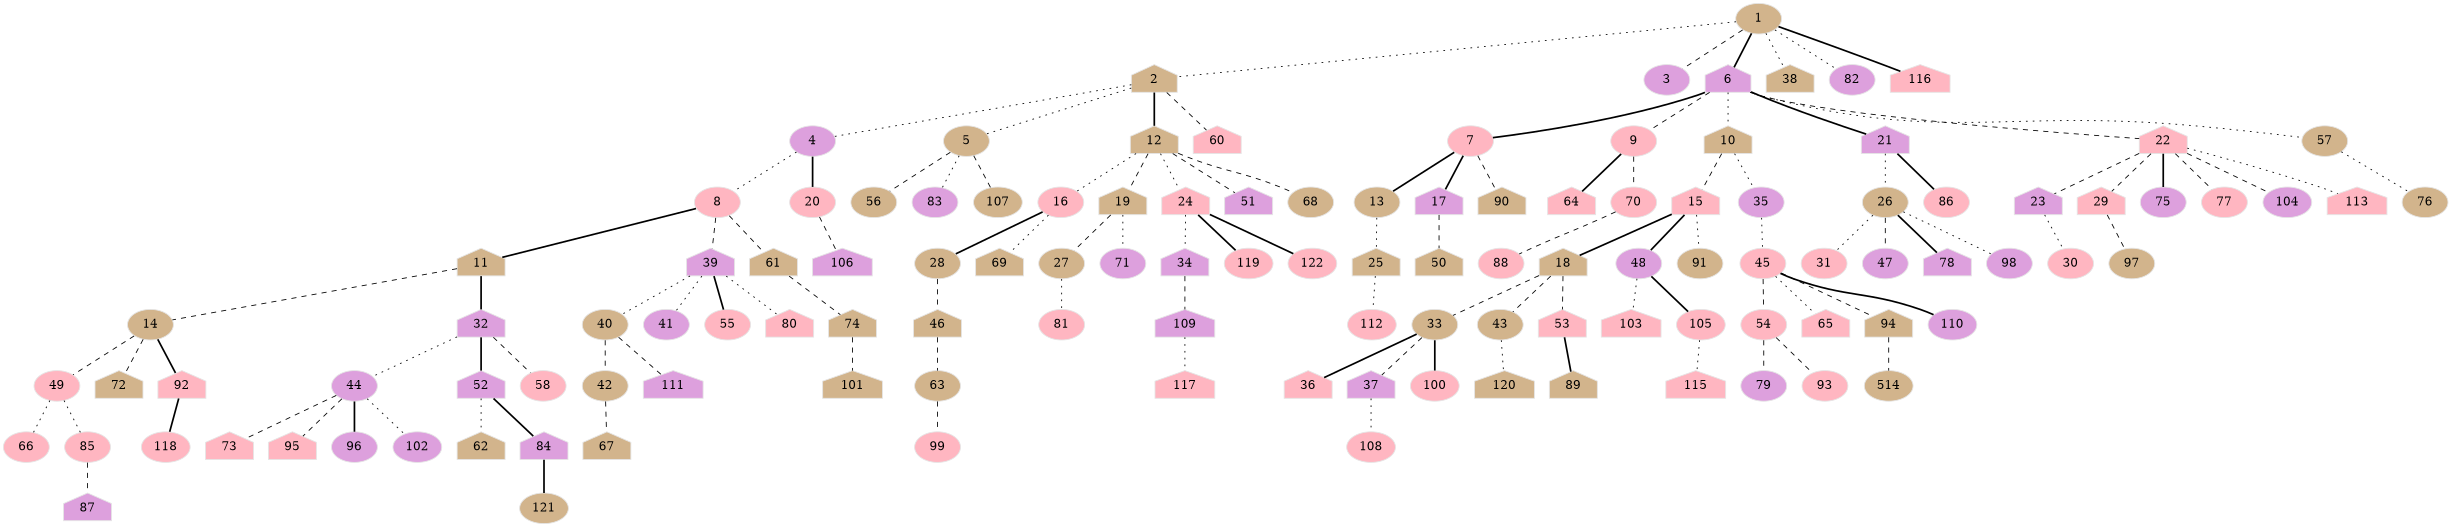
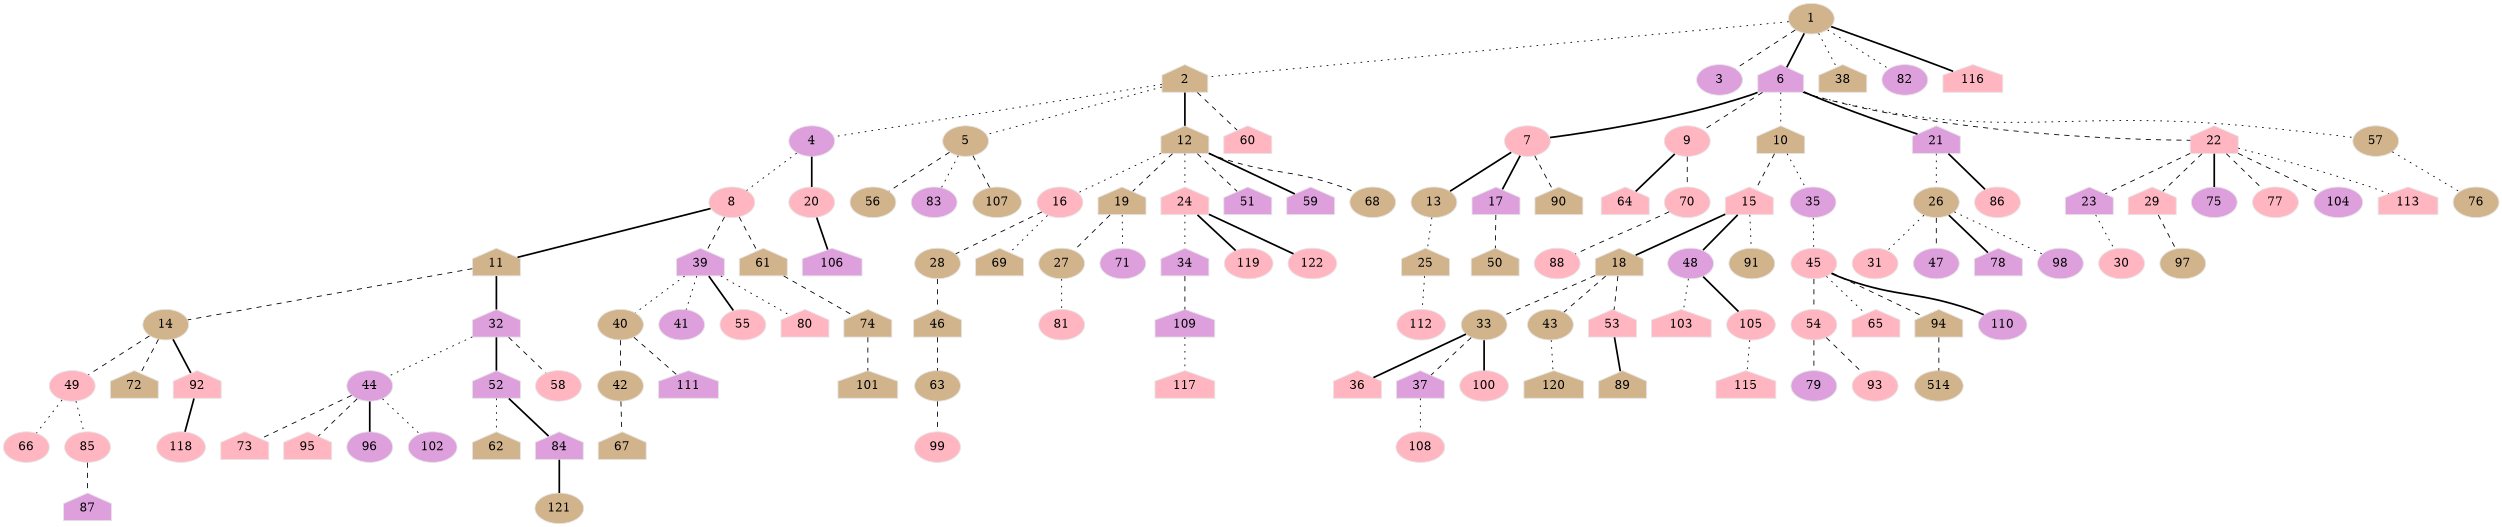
none -> (1311, 202)
(999, 233) -> (999, 233)
(828, 234) -> (822, 234)
